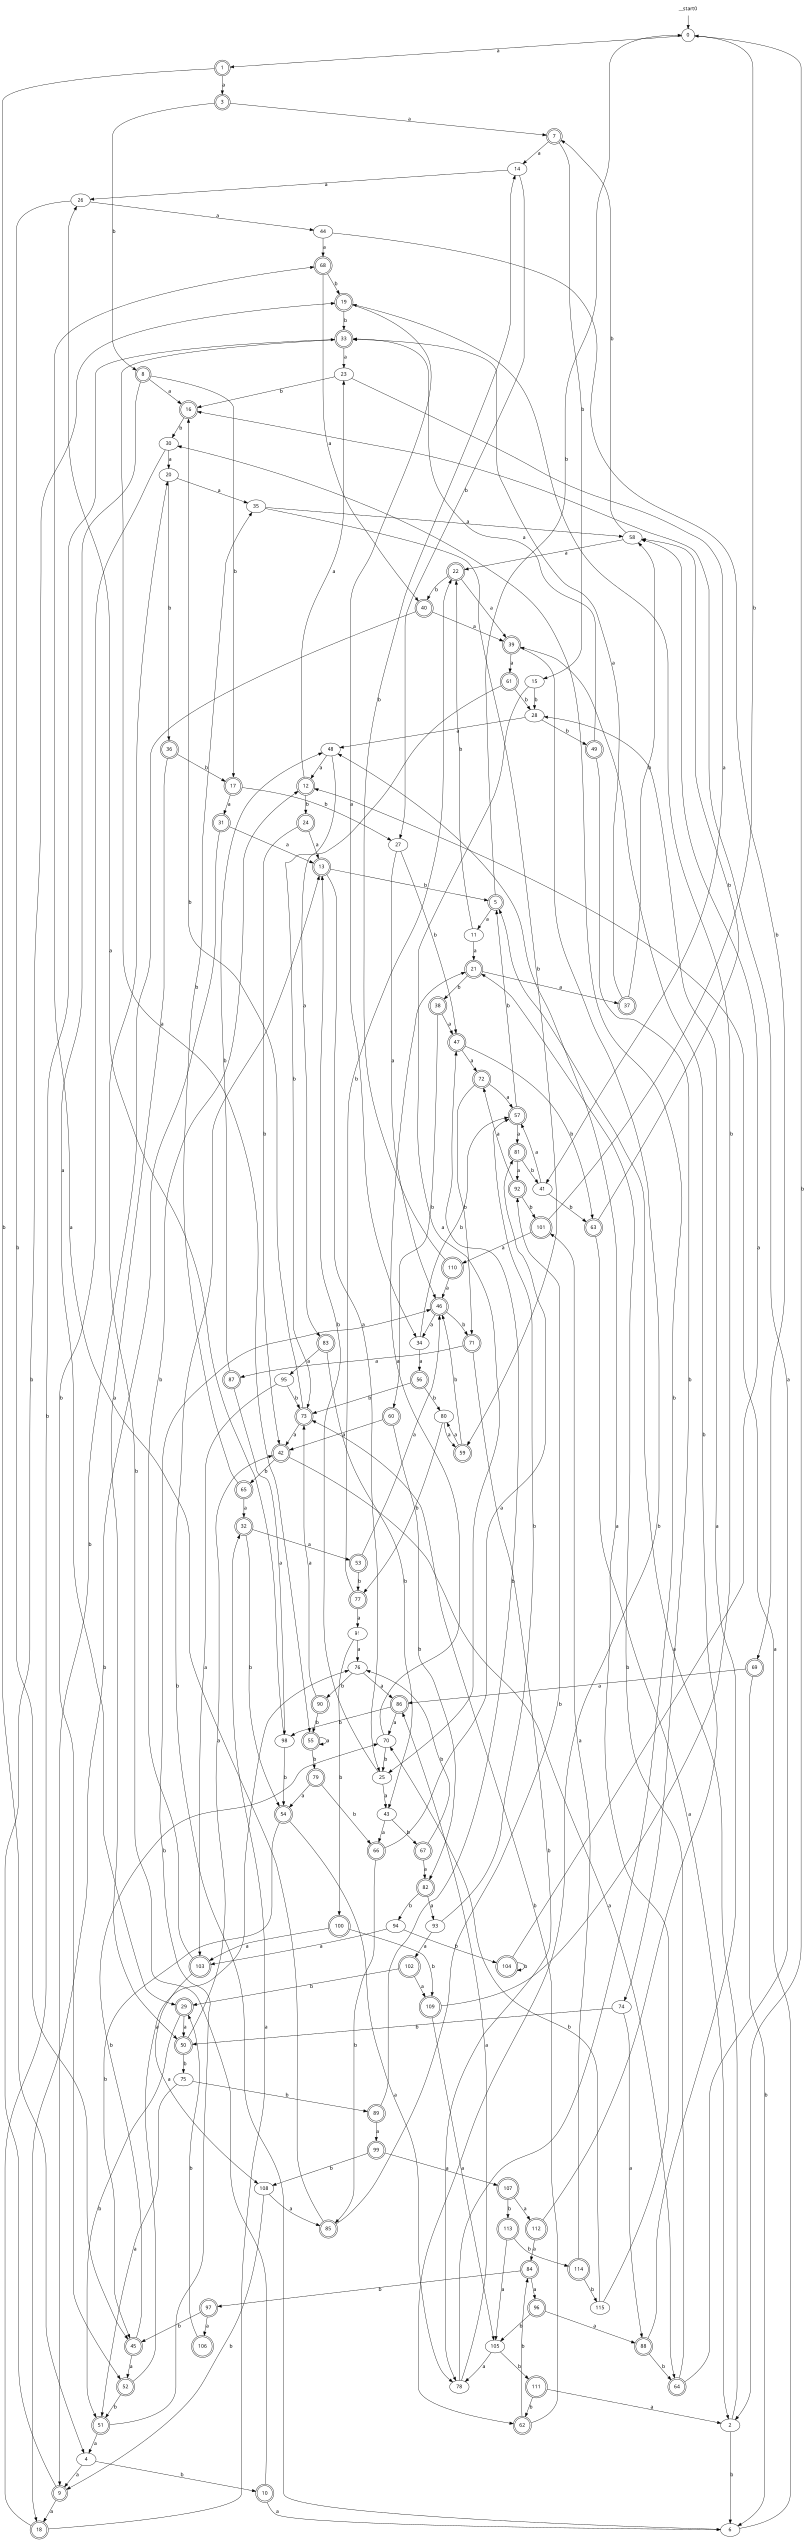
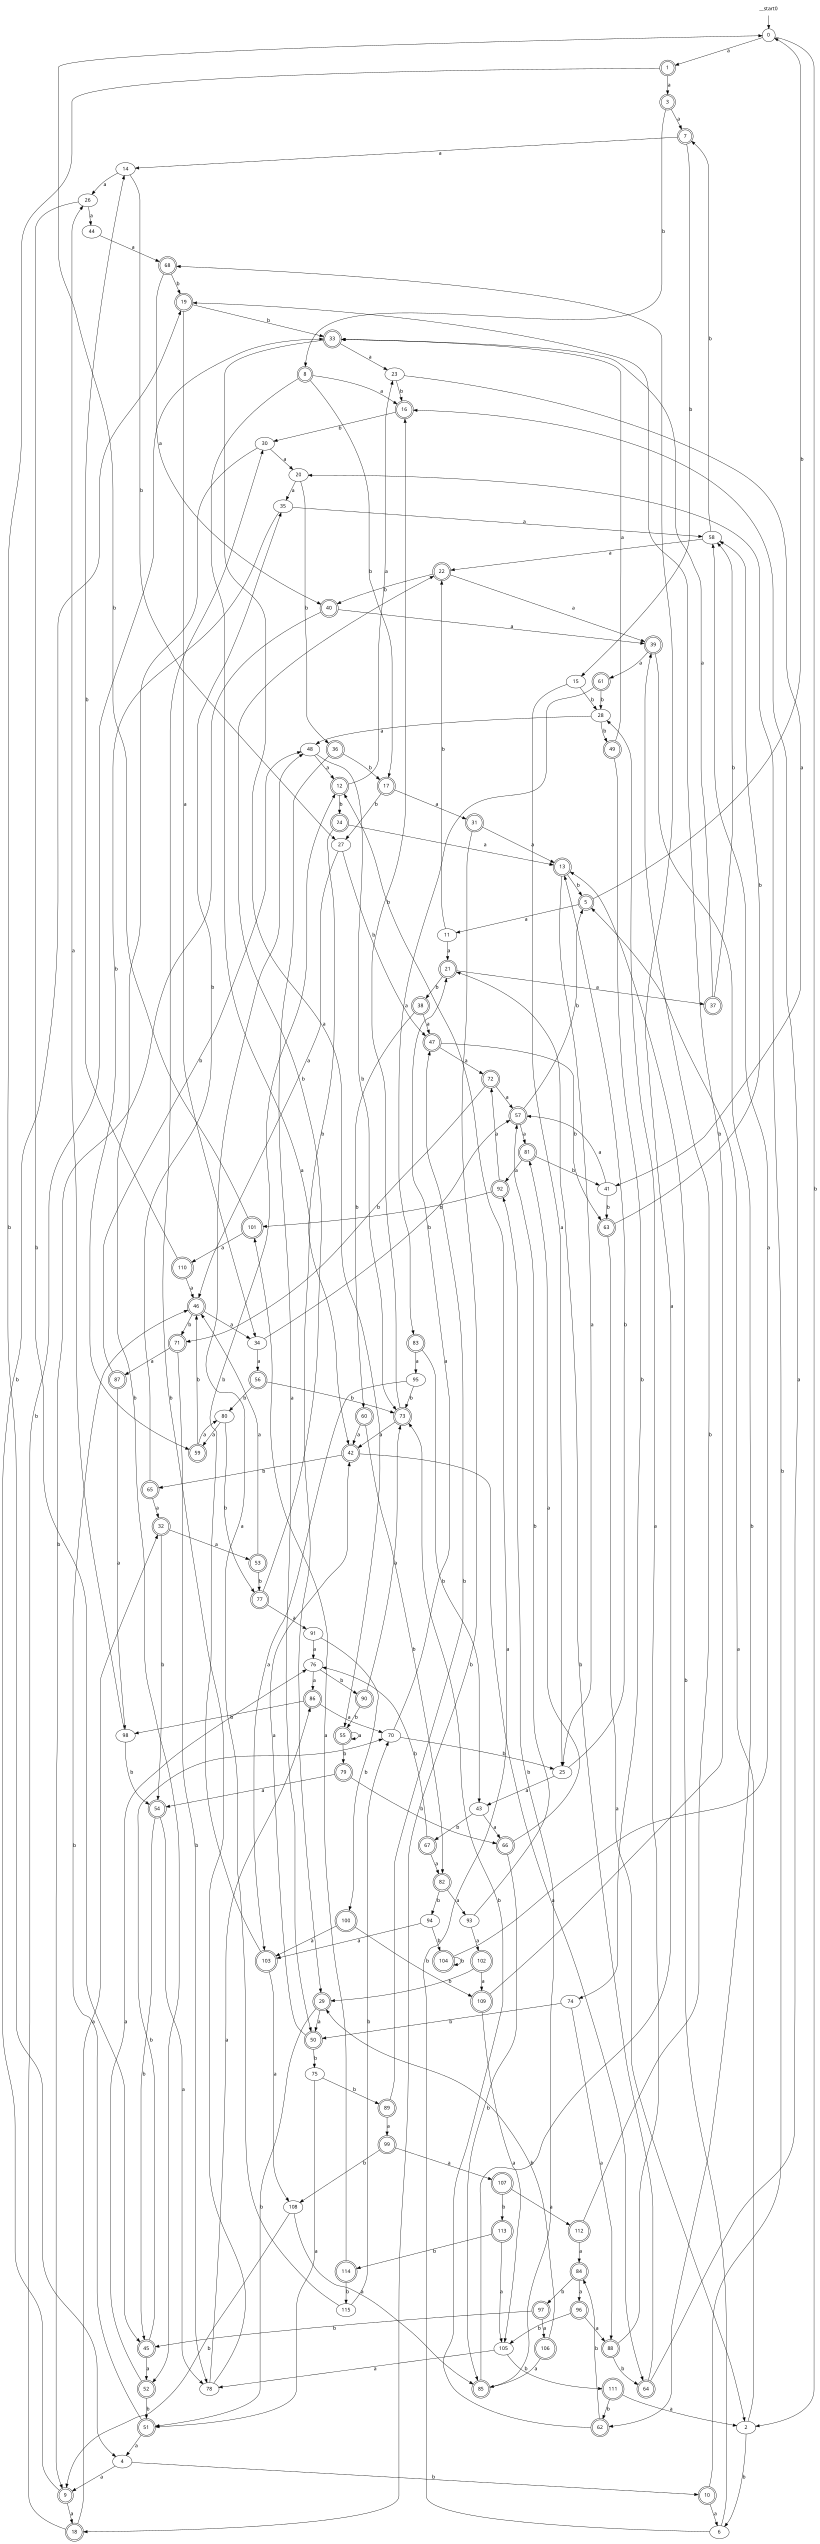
(755, 1668) -> none
none -> (520, 2377)
